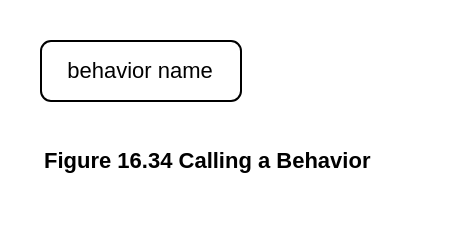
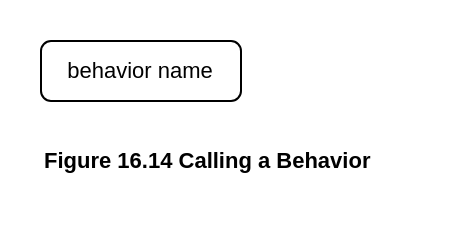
(207, 161) -> (207, 161)
